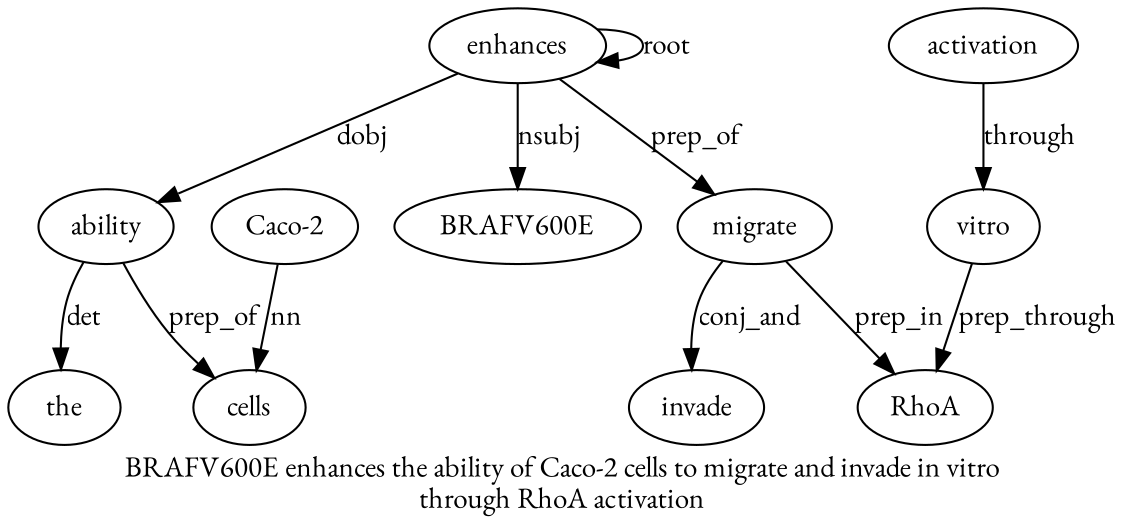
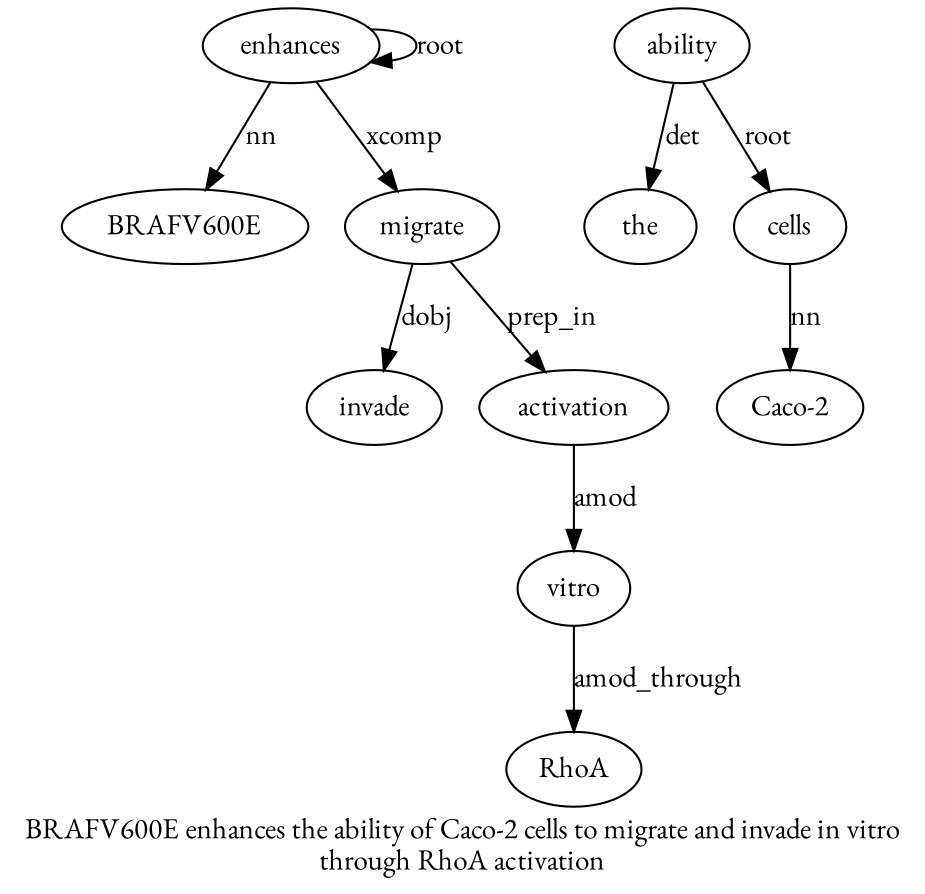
(318, 134) -> none
(550, 136) -> (262, 136)
(695, 136) -> (404, 136)
(1030, 136) -> (606, 498)
(269, 307) -> (790, 307)
(833, 310) -> (491, 309)
(213, 317) -> (768, 136)
(750, 317) -> (427, 317)
(1038, 317) -> (659, 679)
